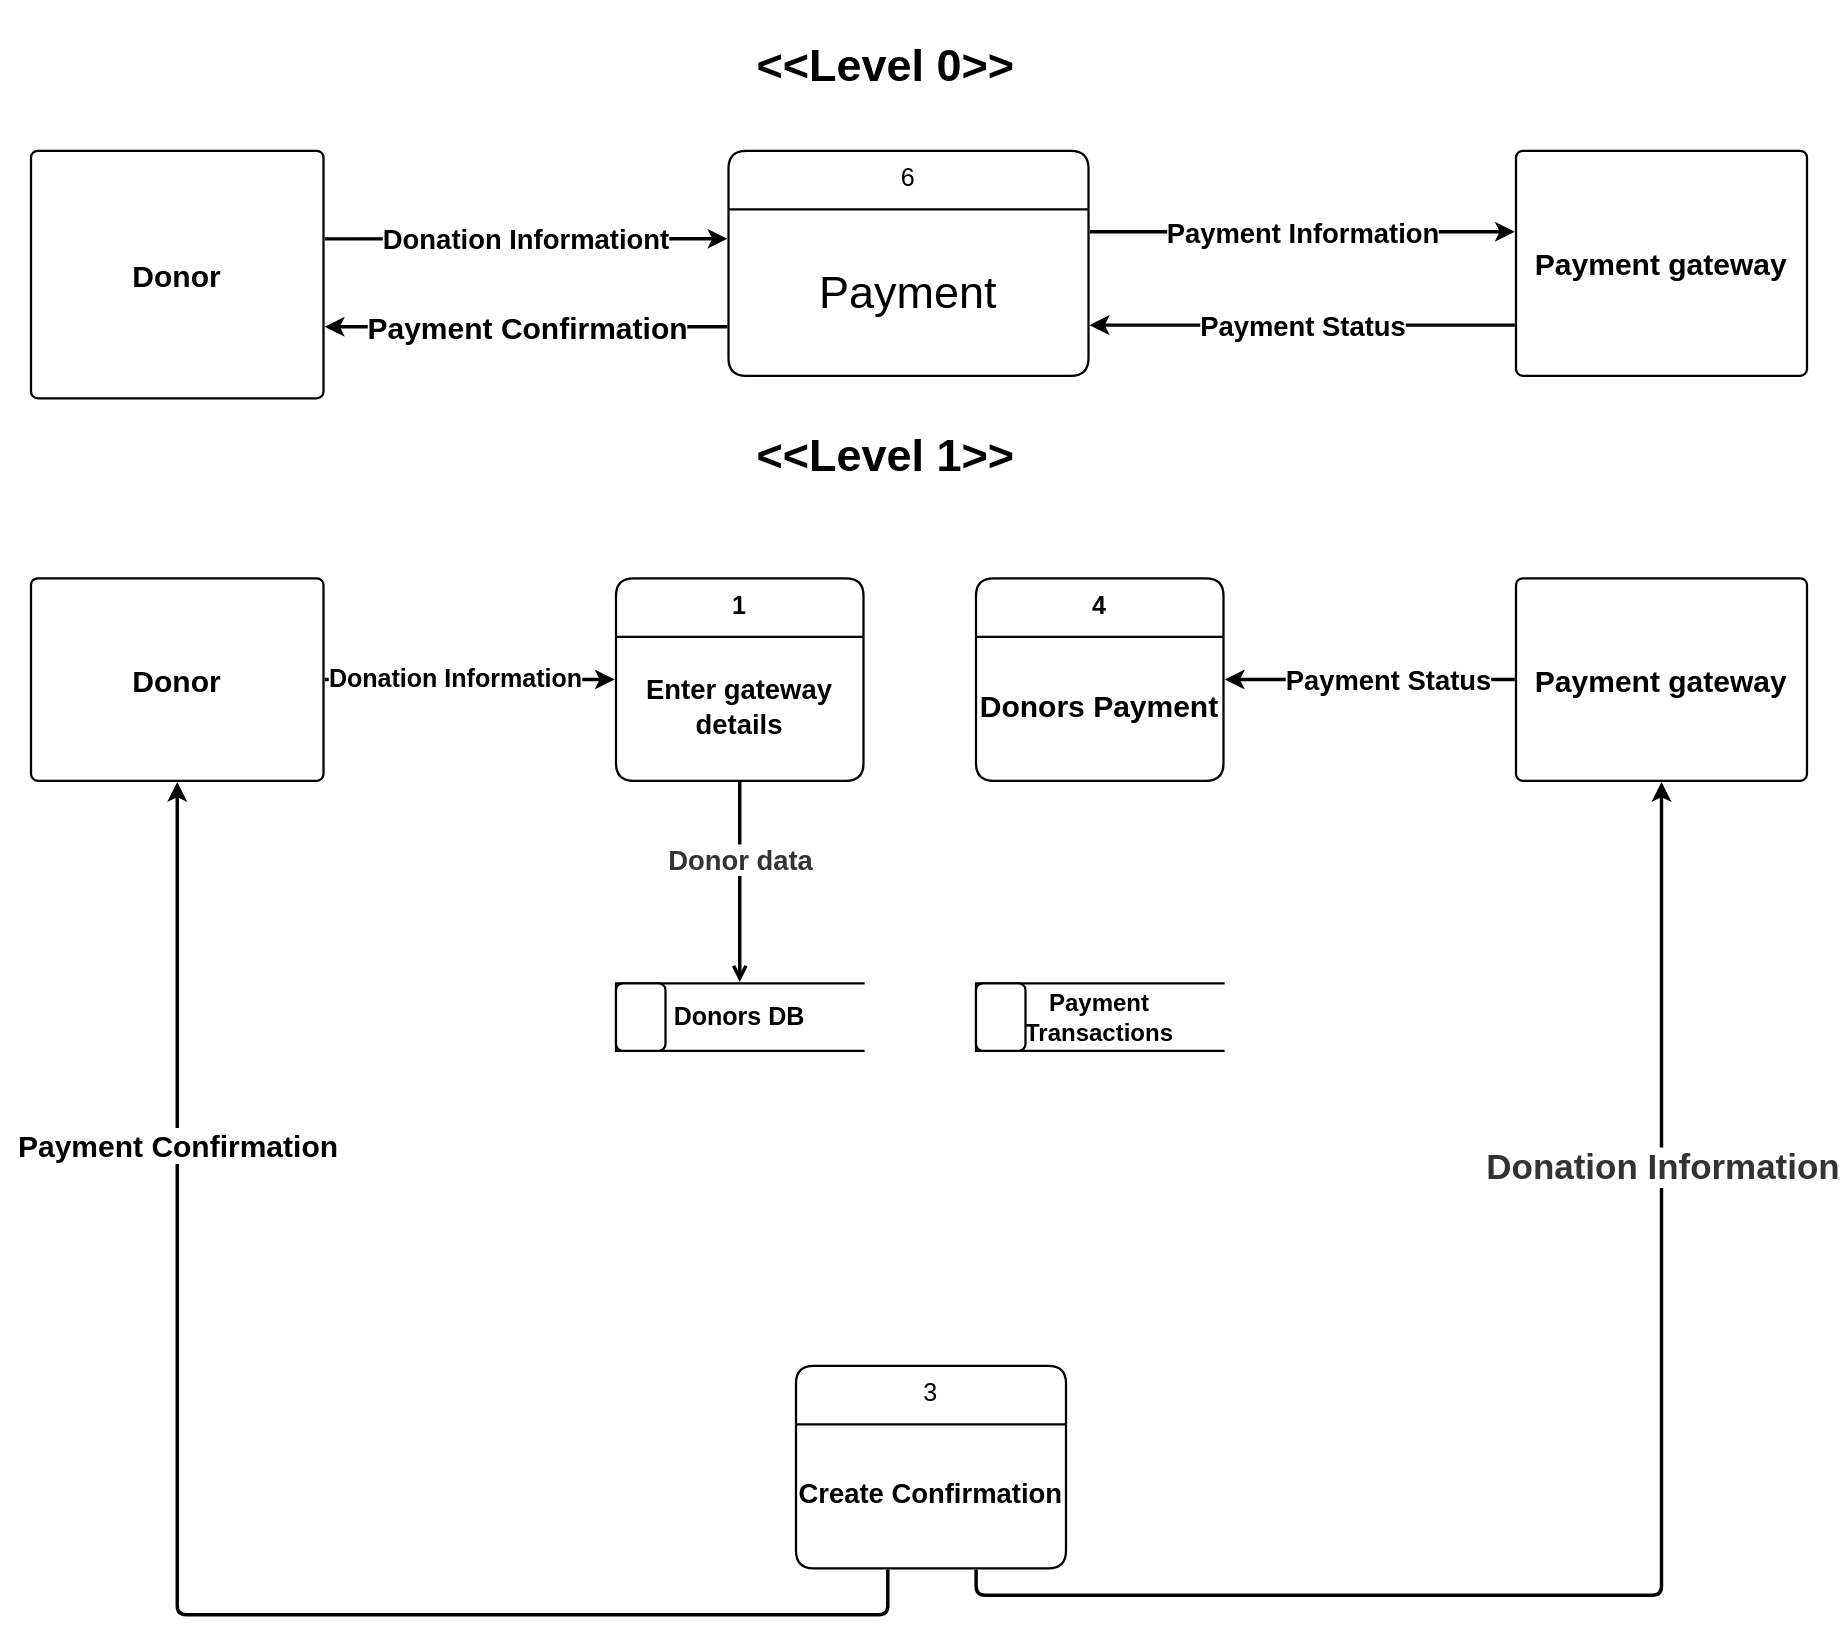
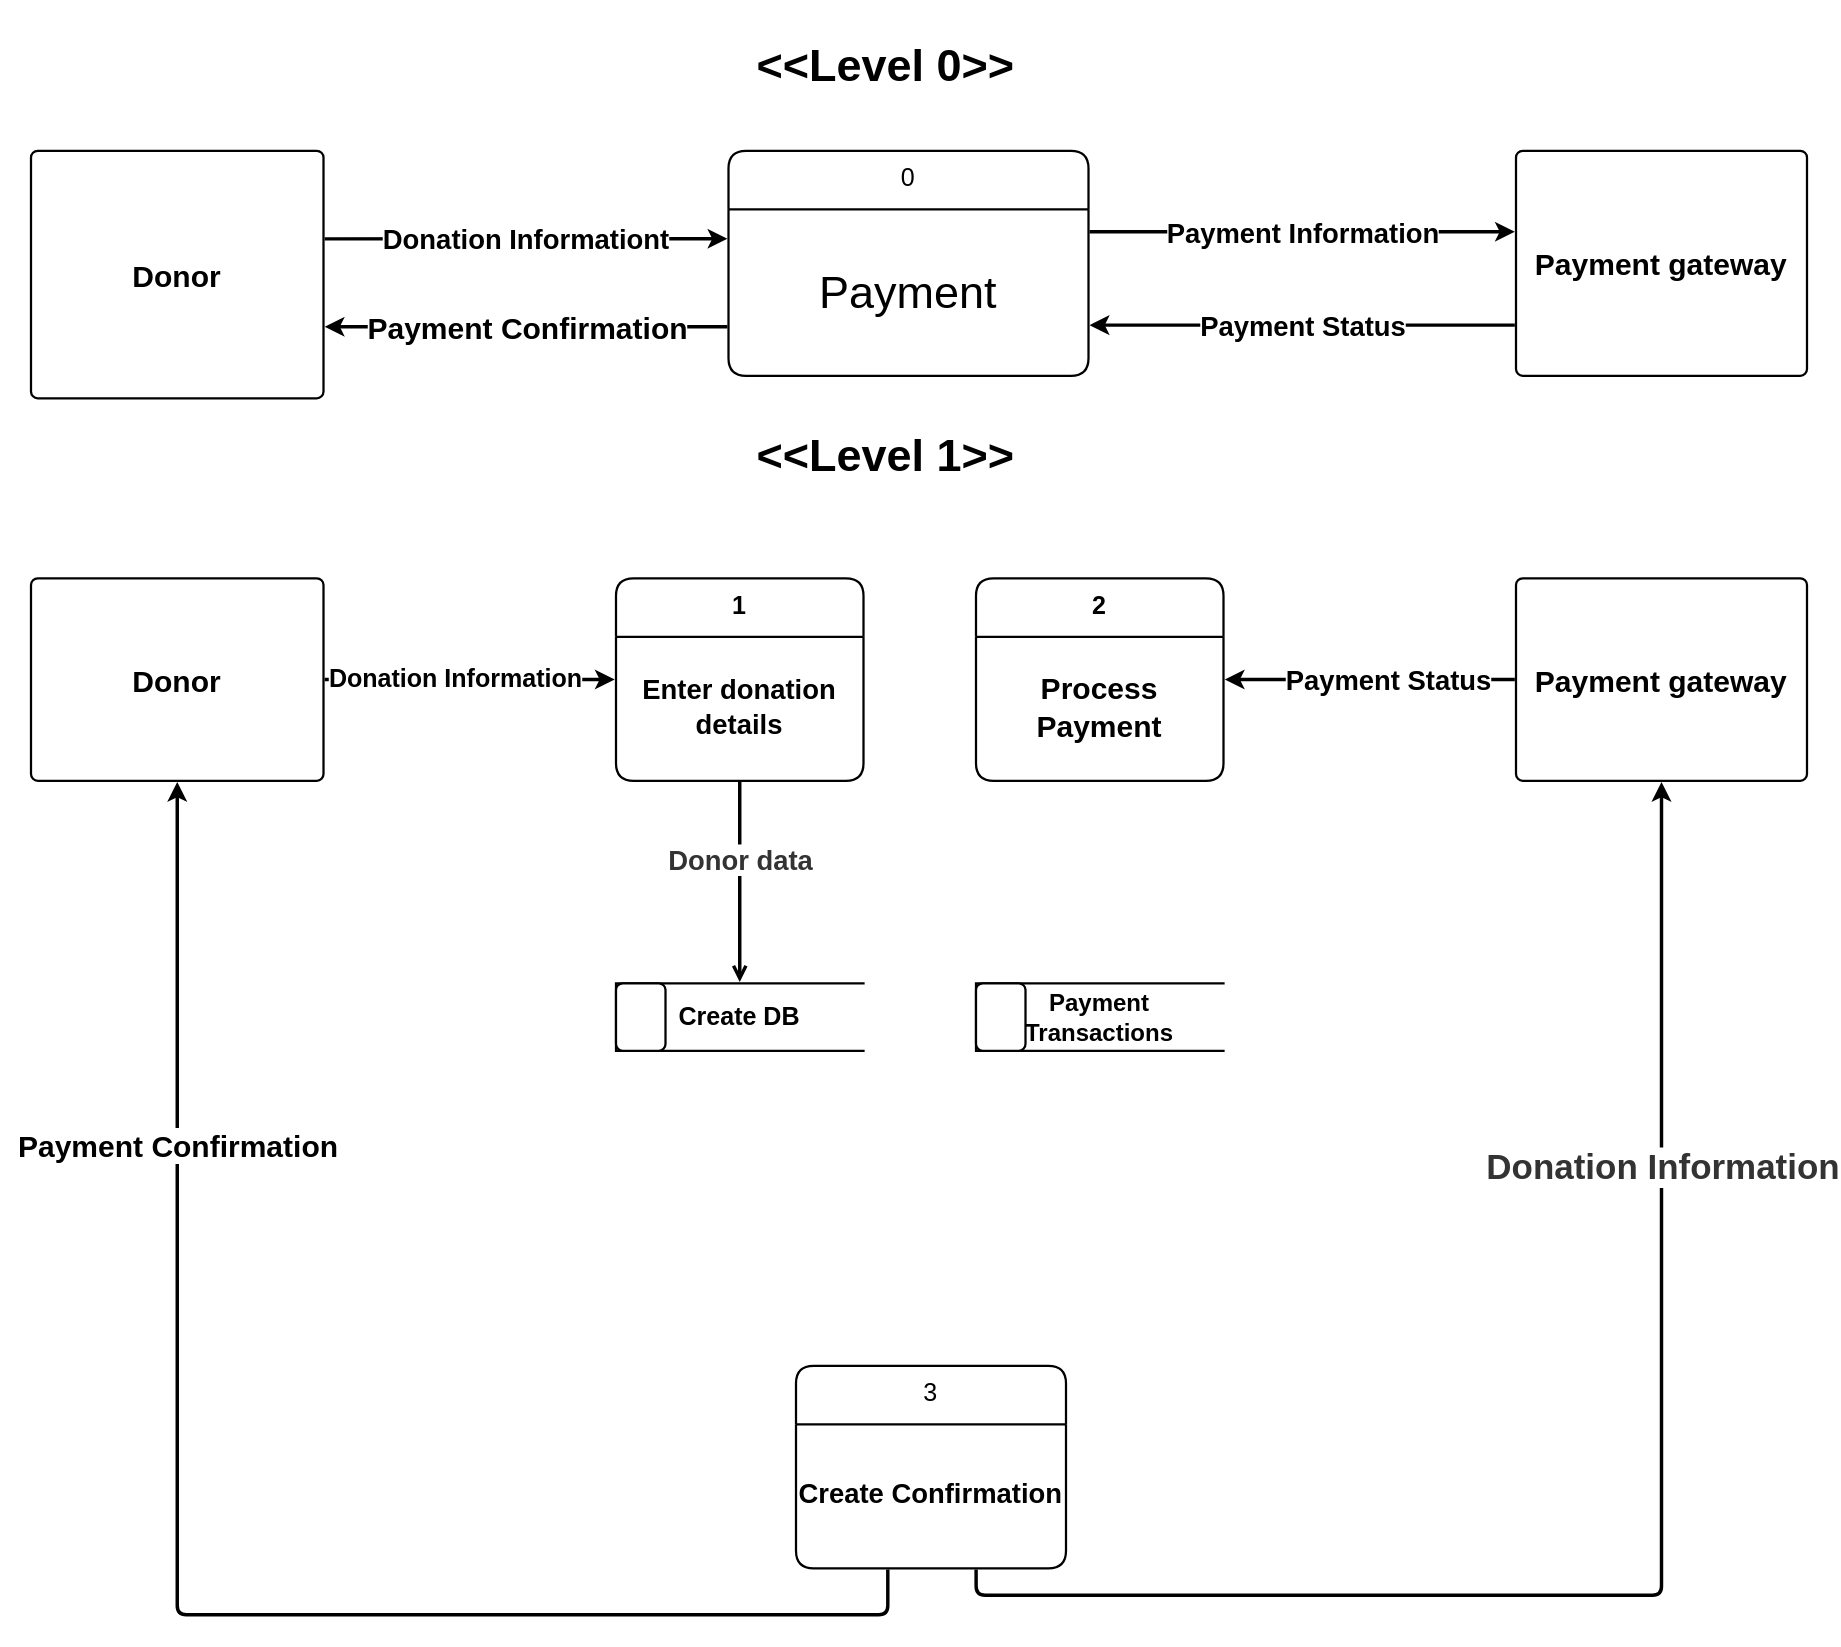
(908, 181) -> (908, 181)
(1100, 608) -> (1100, 608)
(740, 709) -> (740, 709)
(1100, 709) -> (1100, 709)
(740, 1018) -> (740, 1018)
